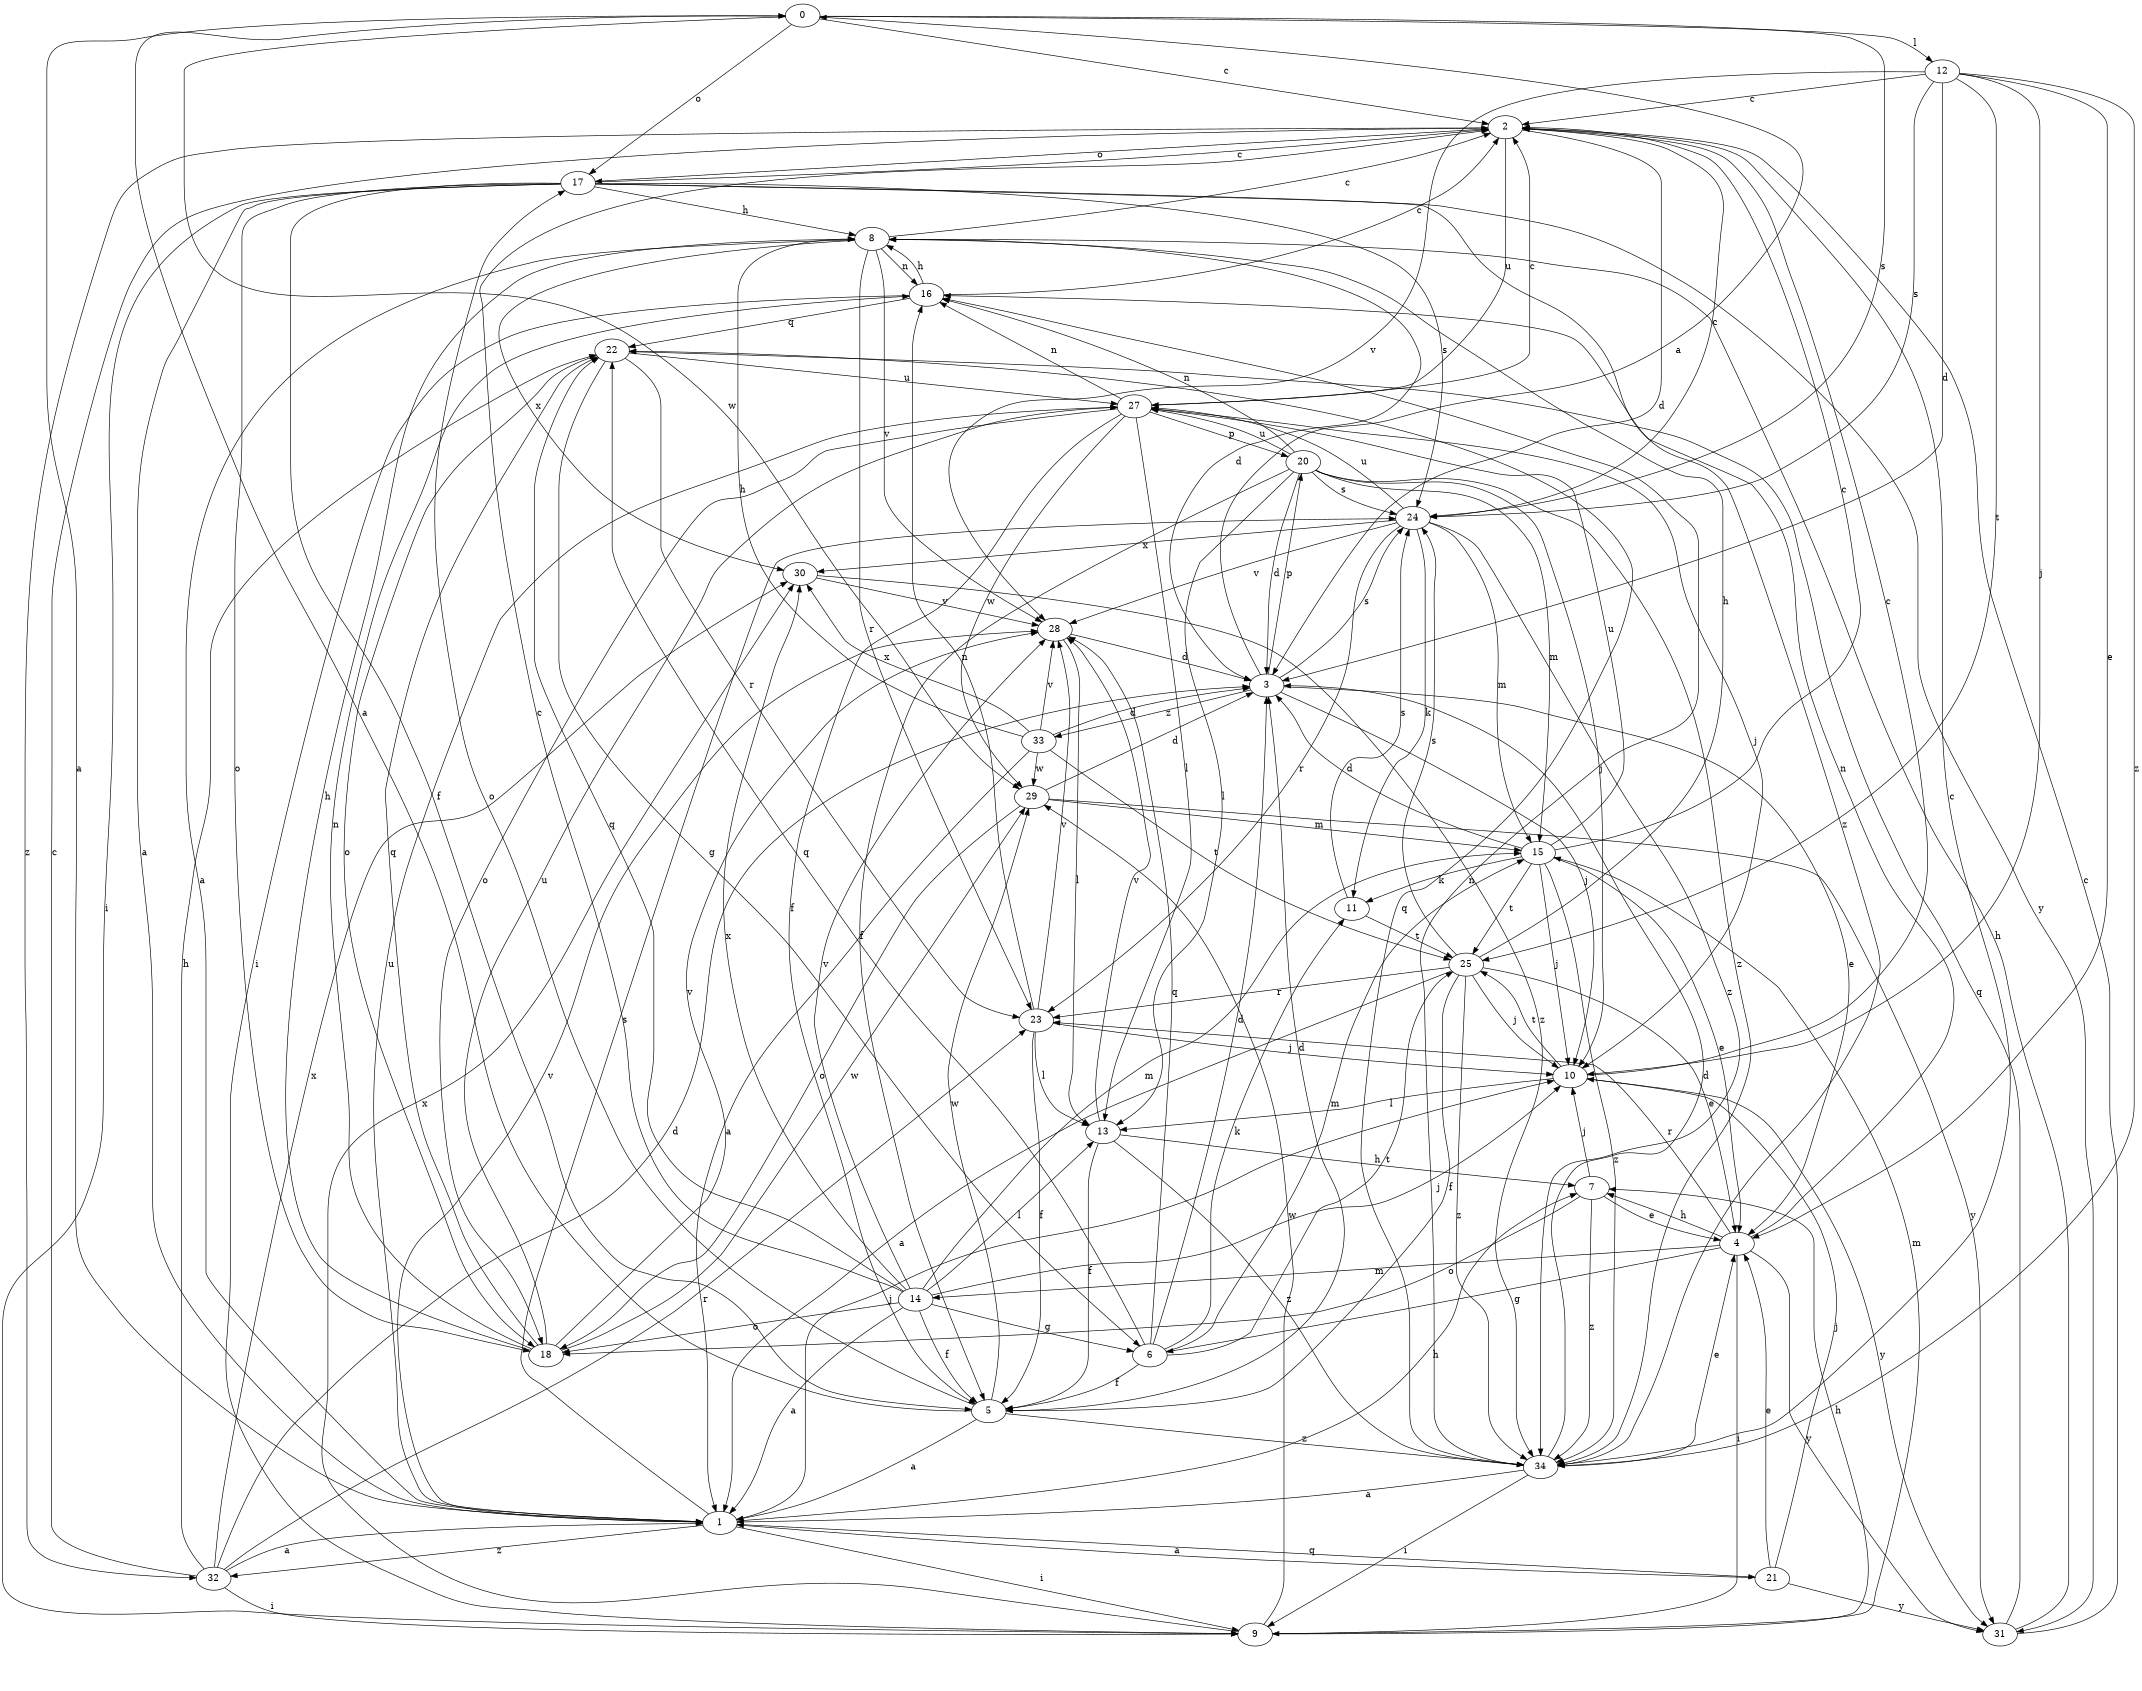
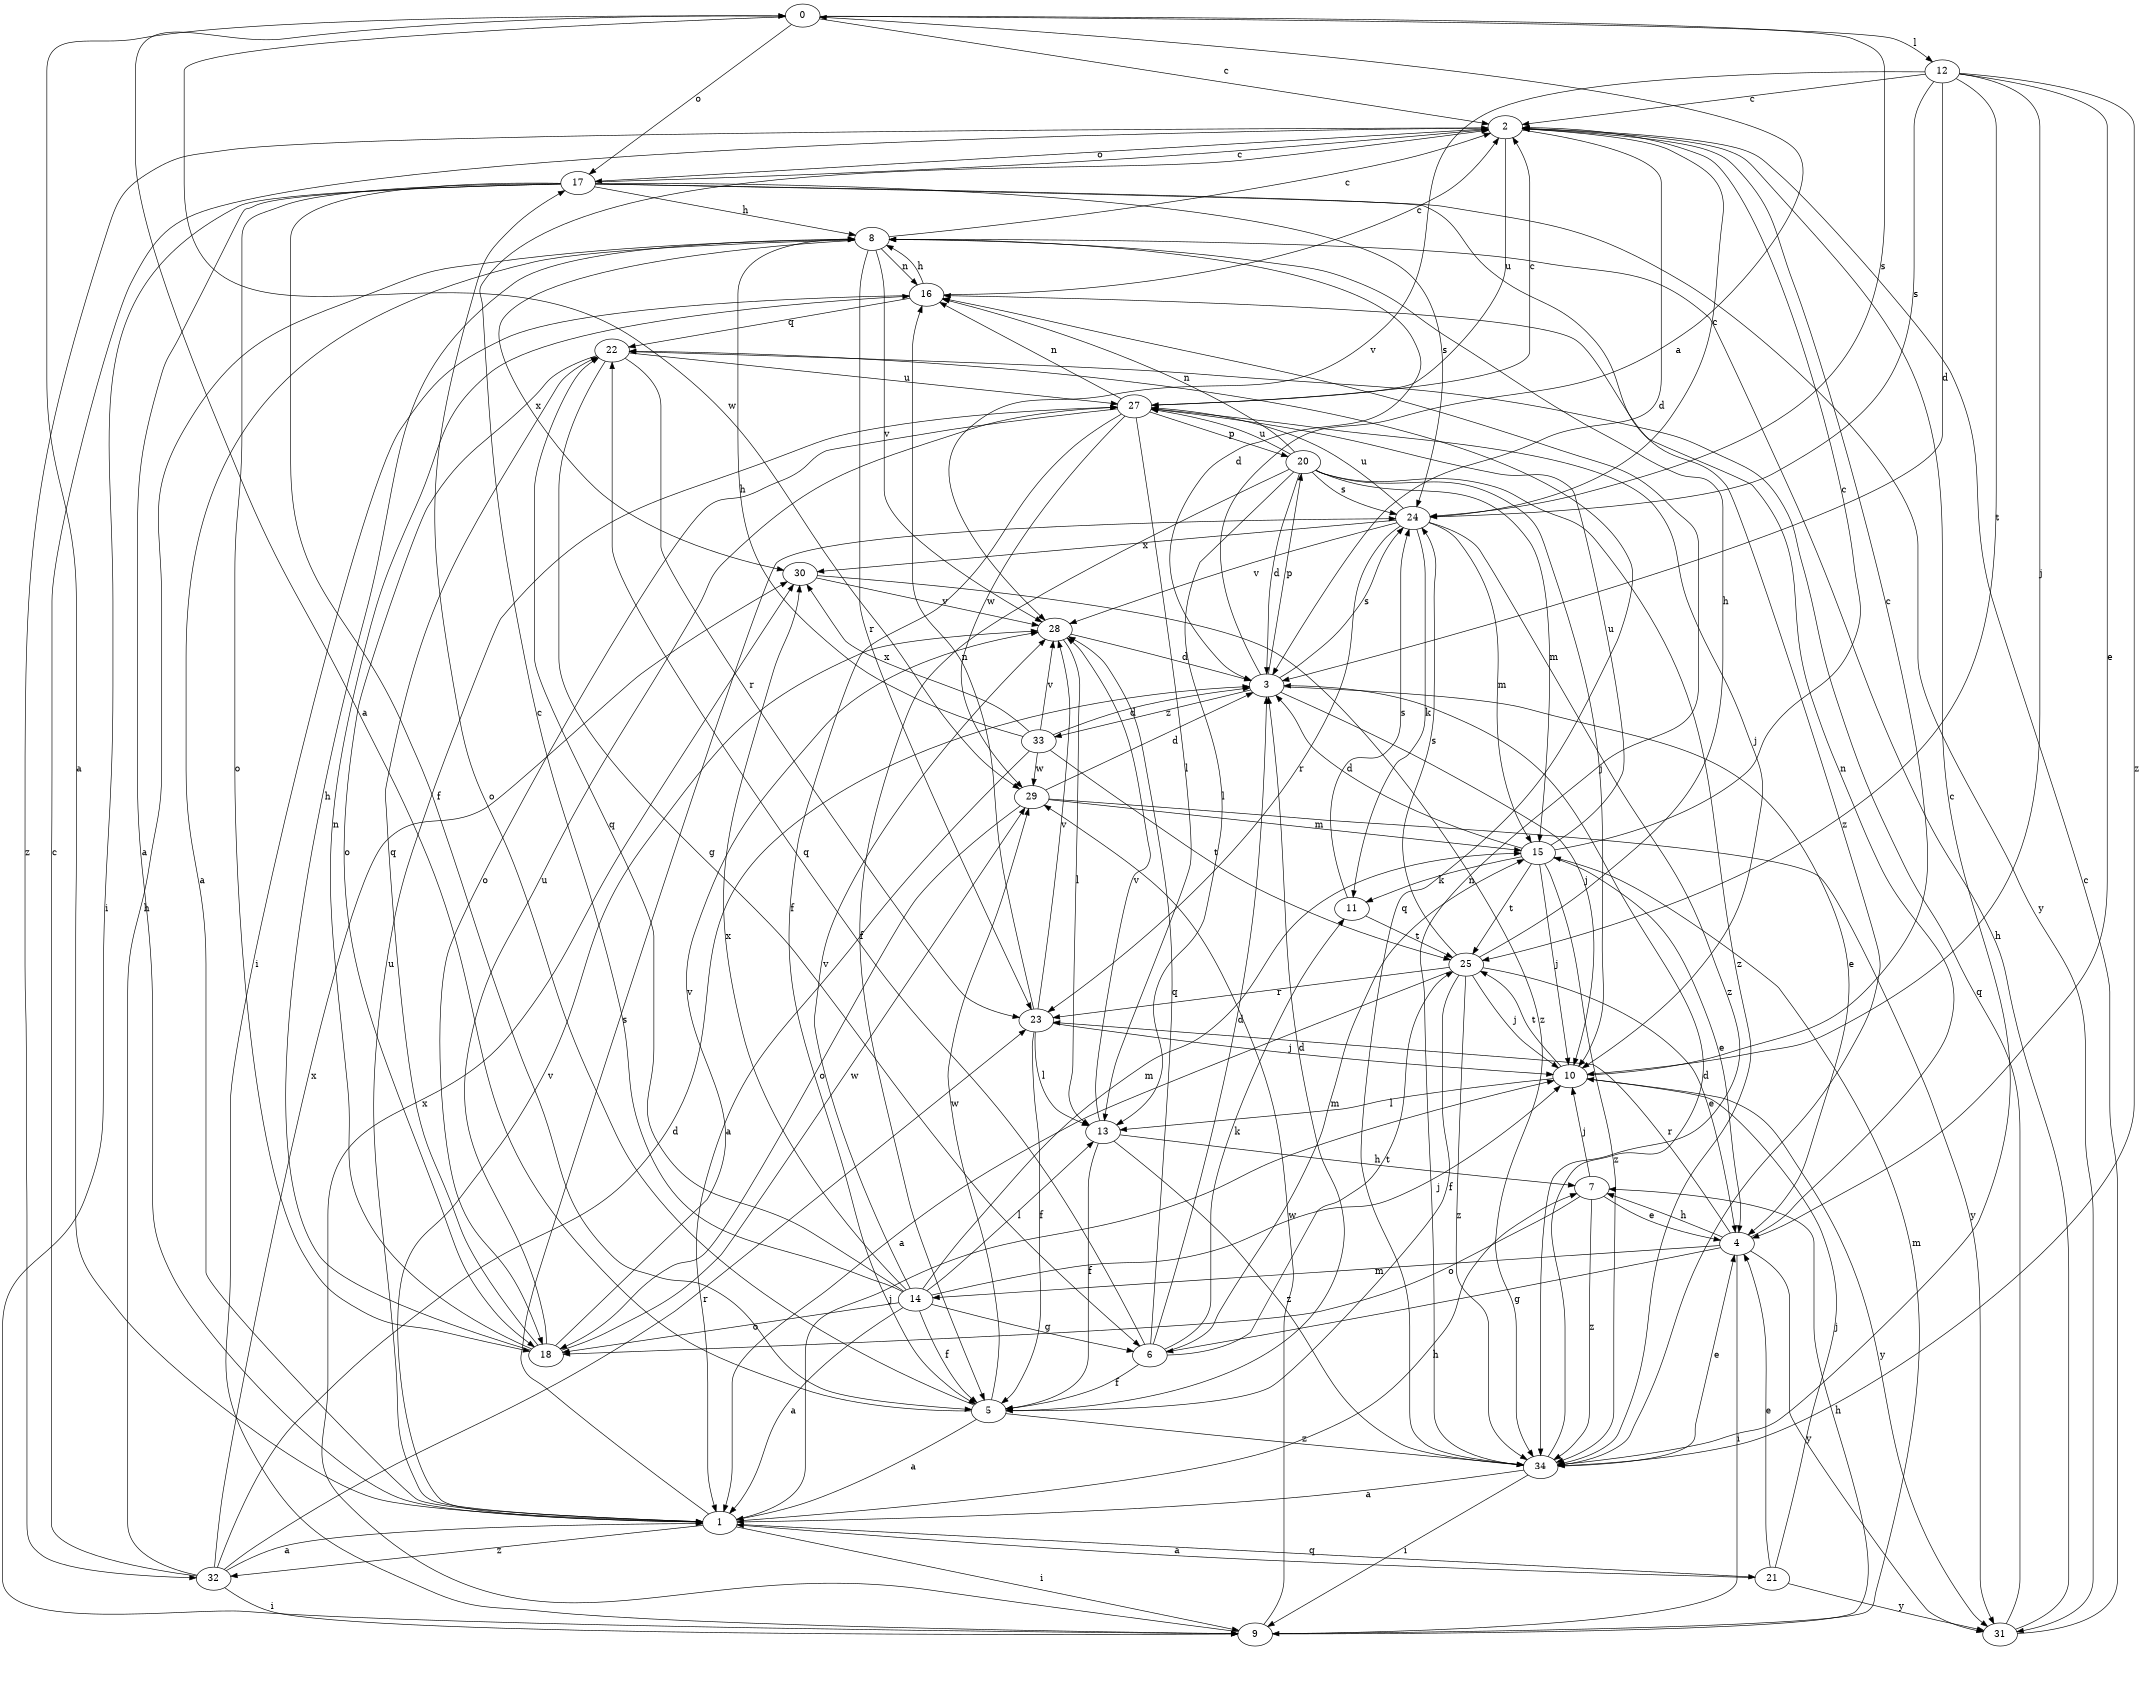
(189, 902) -> (162, 662)
